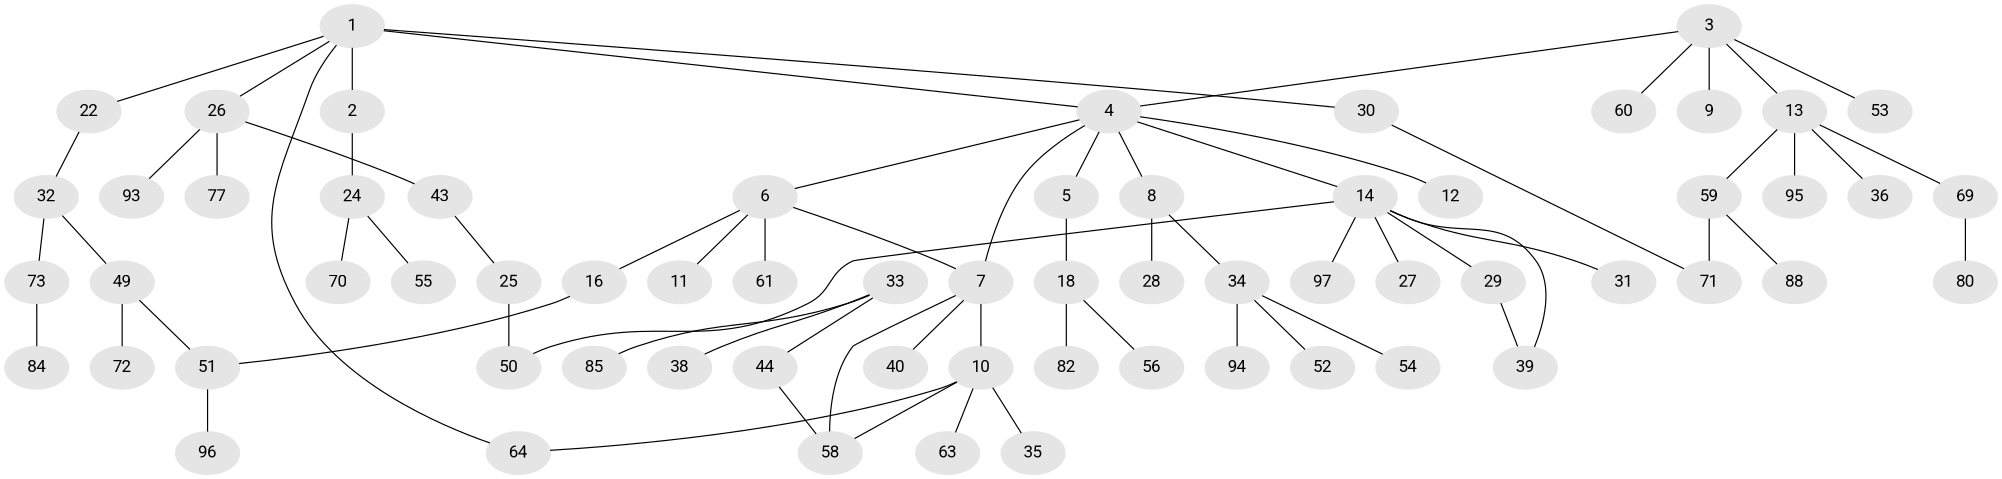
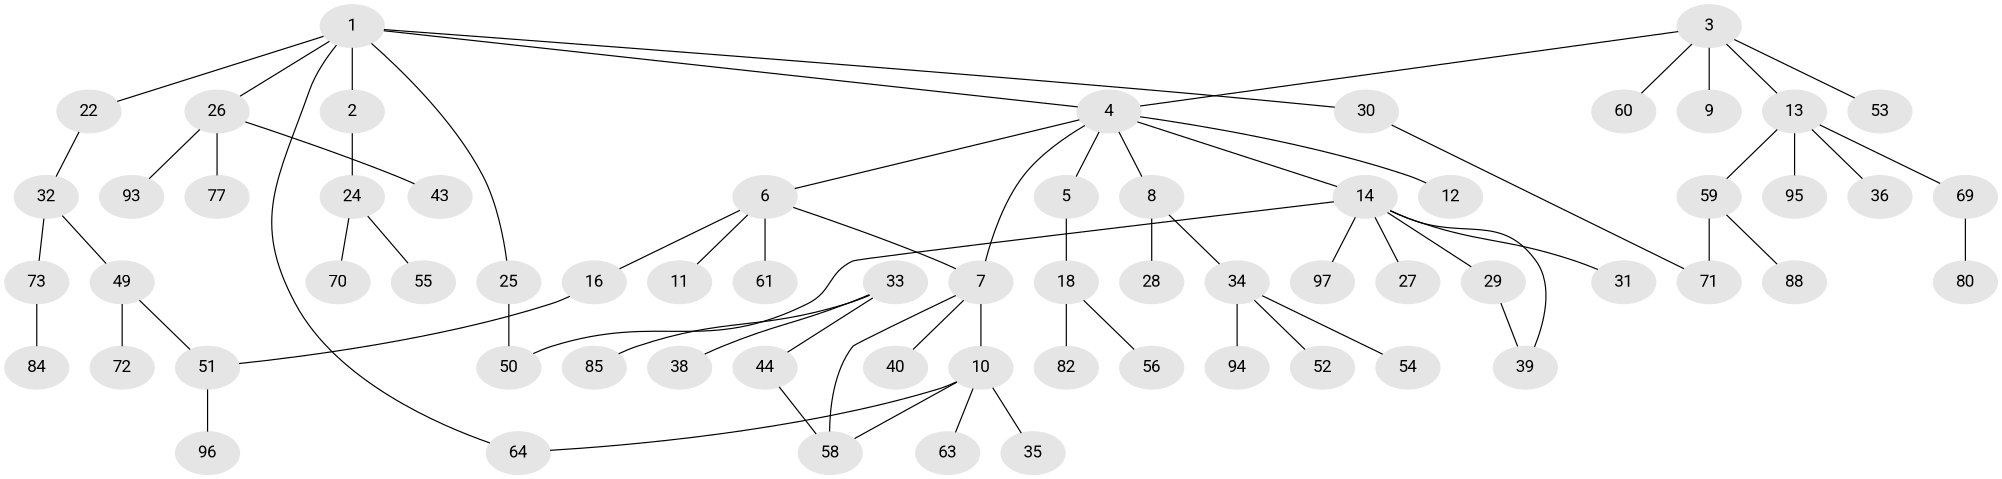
(474, 240) -> (460, 140)
